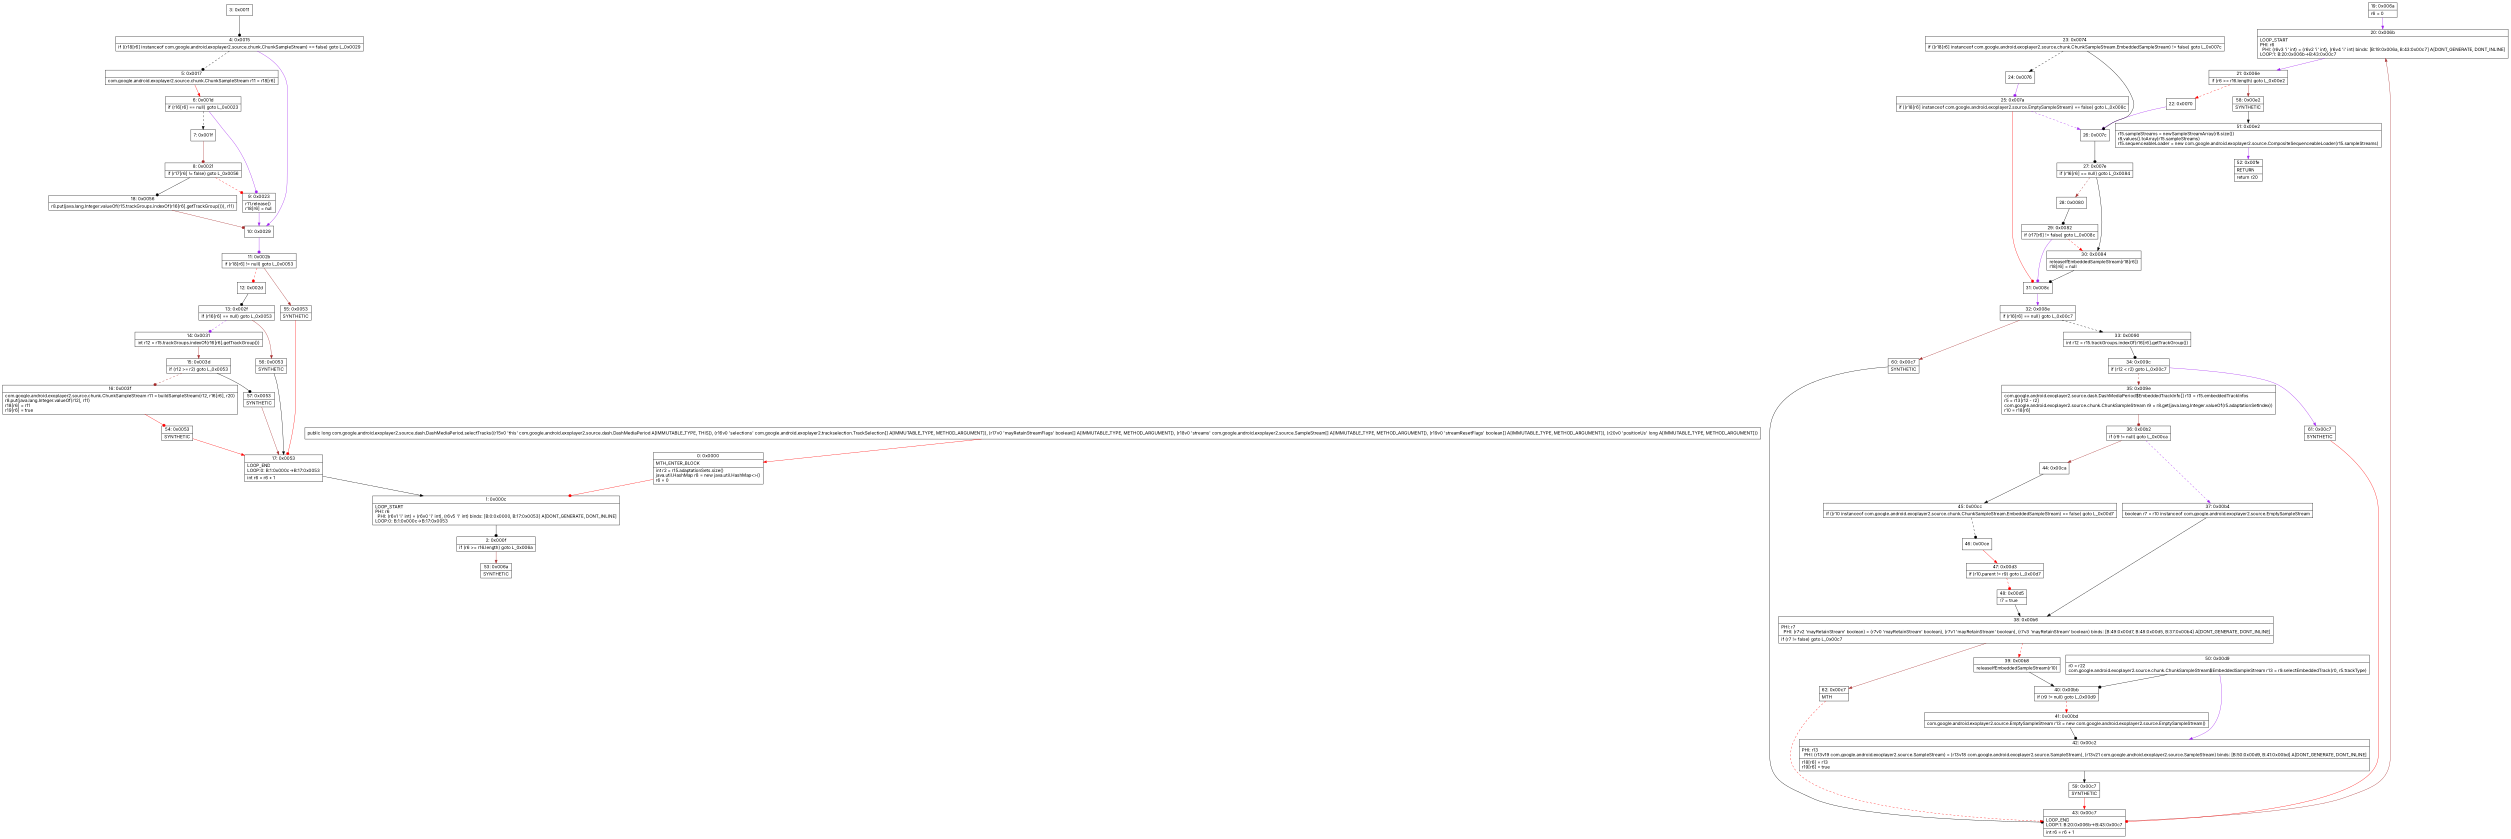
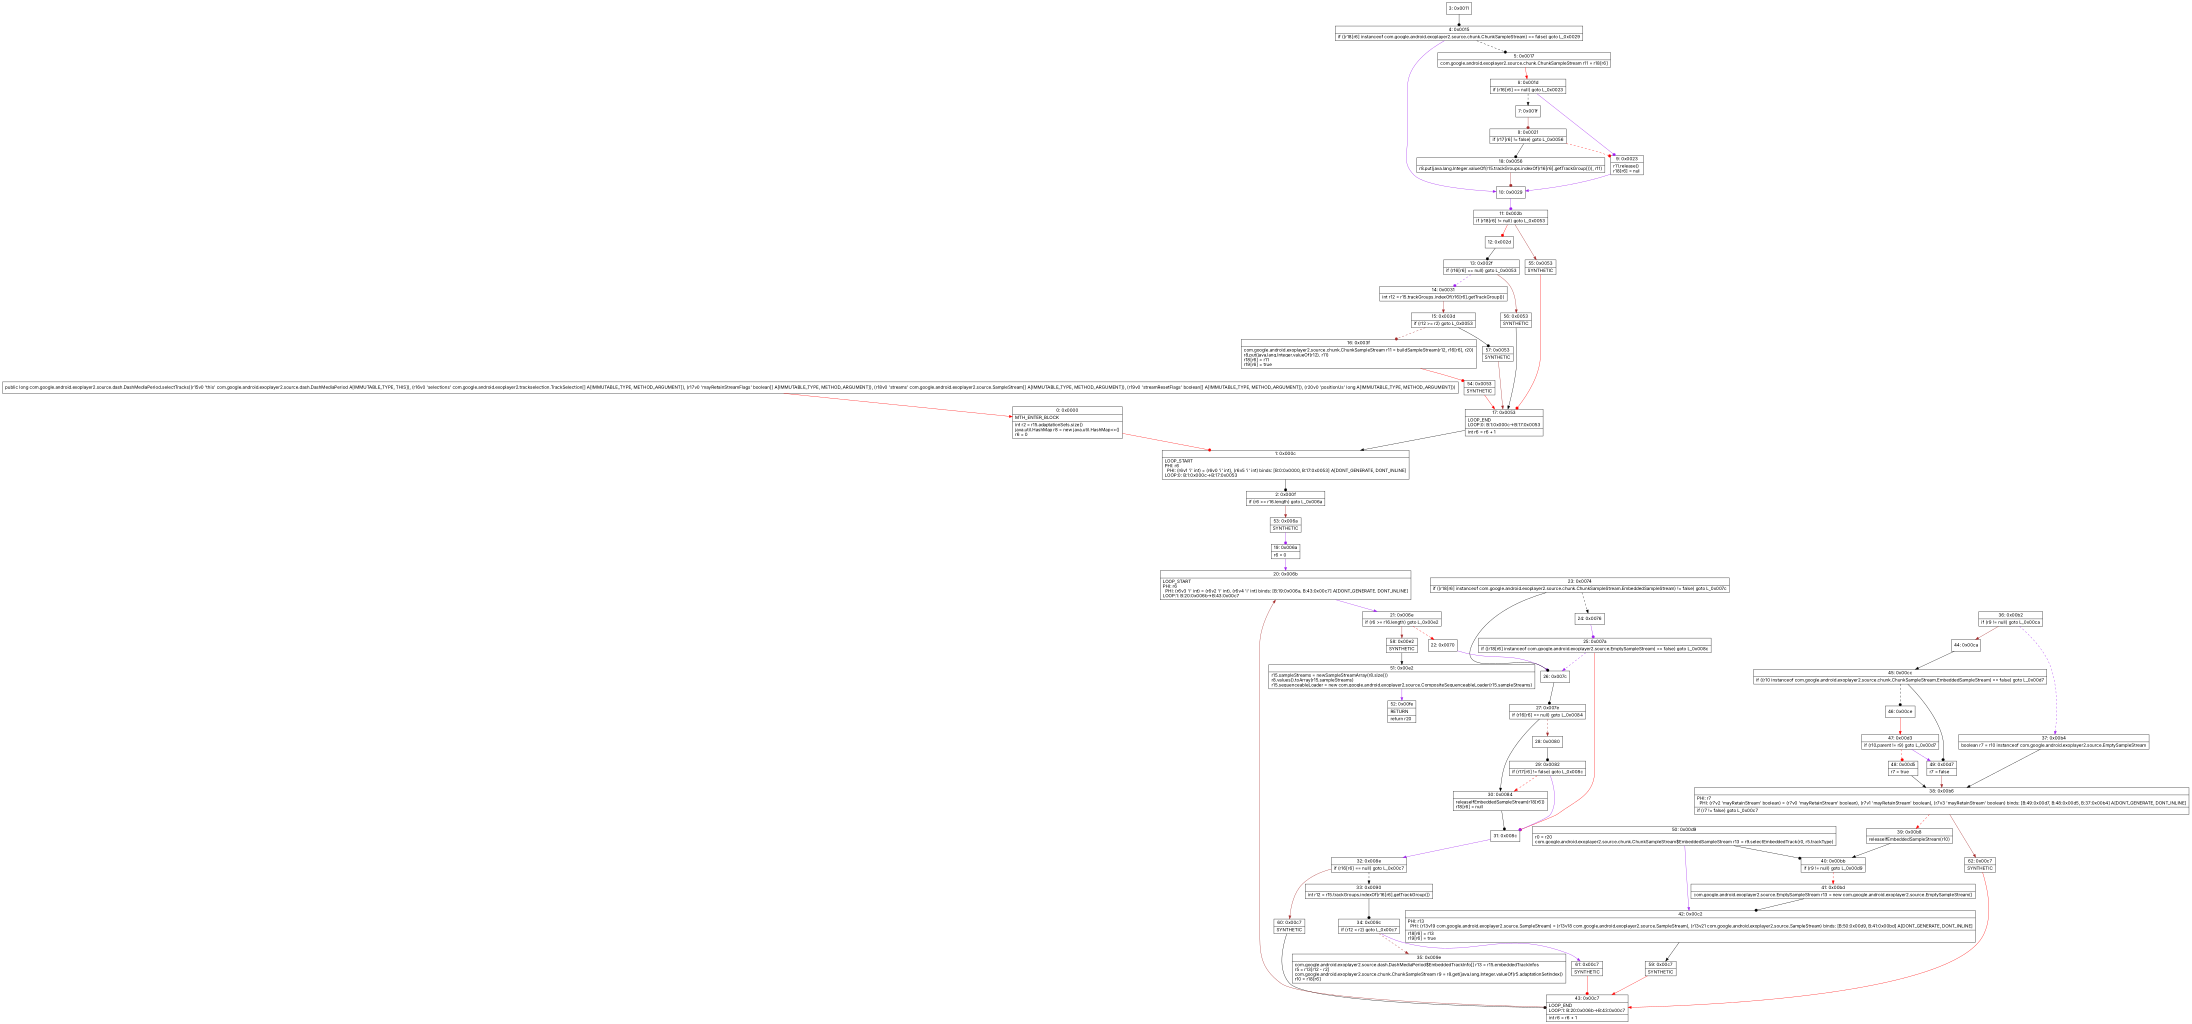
(255, 274) -> (1505, 229)
(2139, 419) -> none
none -> (1286, 537)
(2077, 666) -> (1544, 837)
(1827, 697) -> (1980, 868)
none -> (1942, 768)
(1873, 803) -> (1846, 990)
